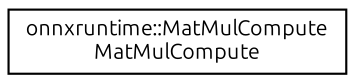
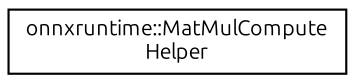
(177, 42) -> (177, 42)
